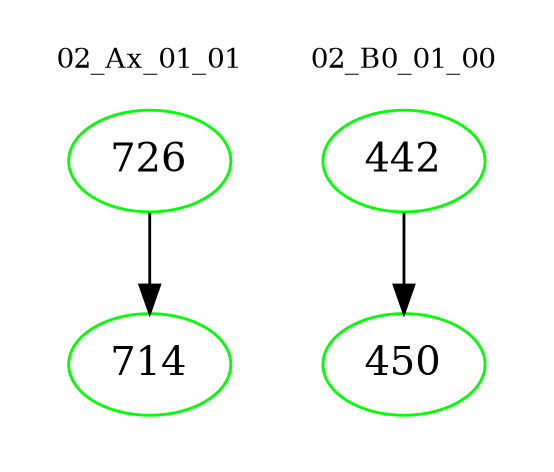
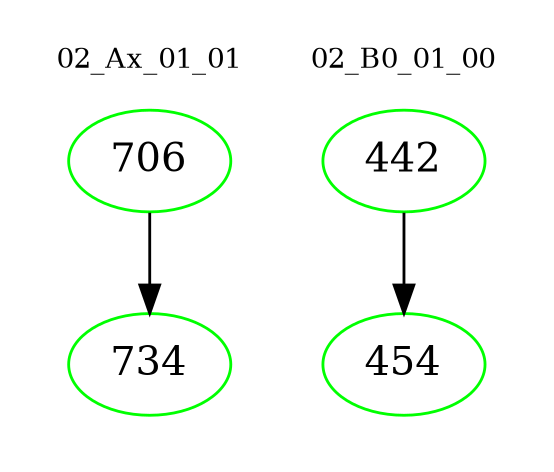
(150, 161) -> (150, 161)
(150, 364) -> (150, 364)
(404, 364) -> (404, 364)
